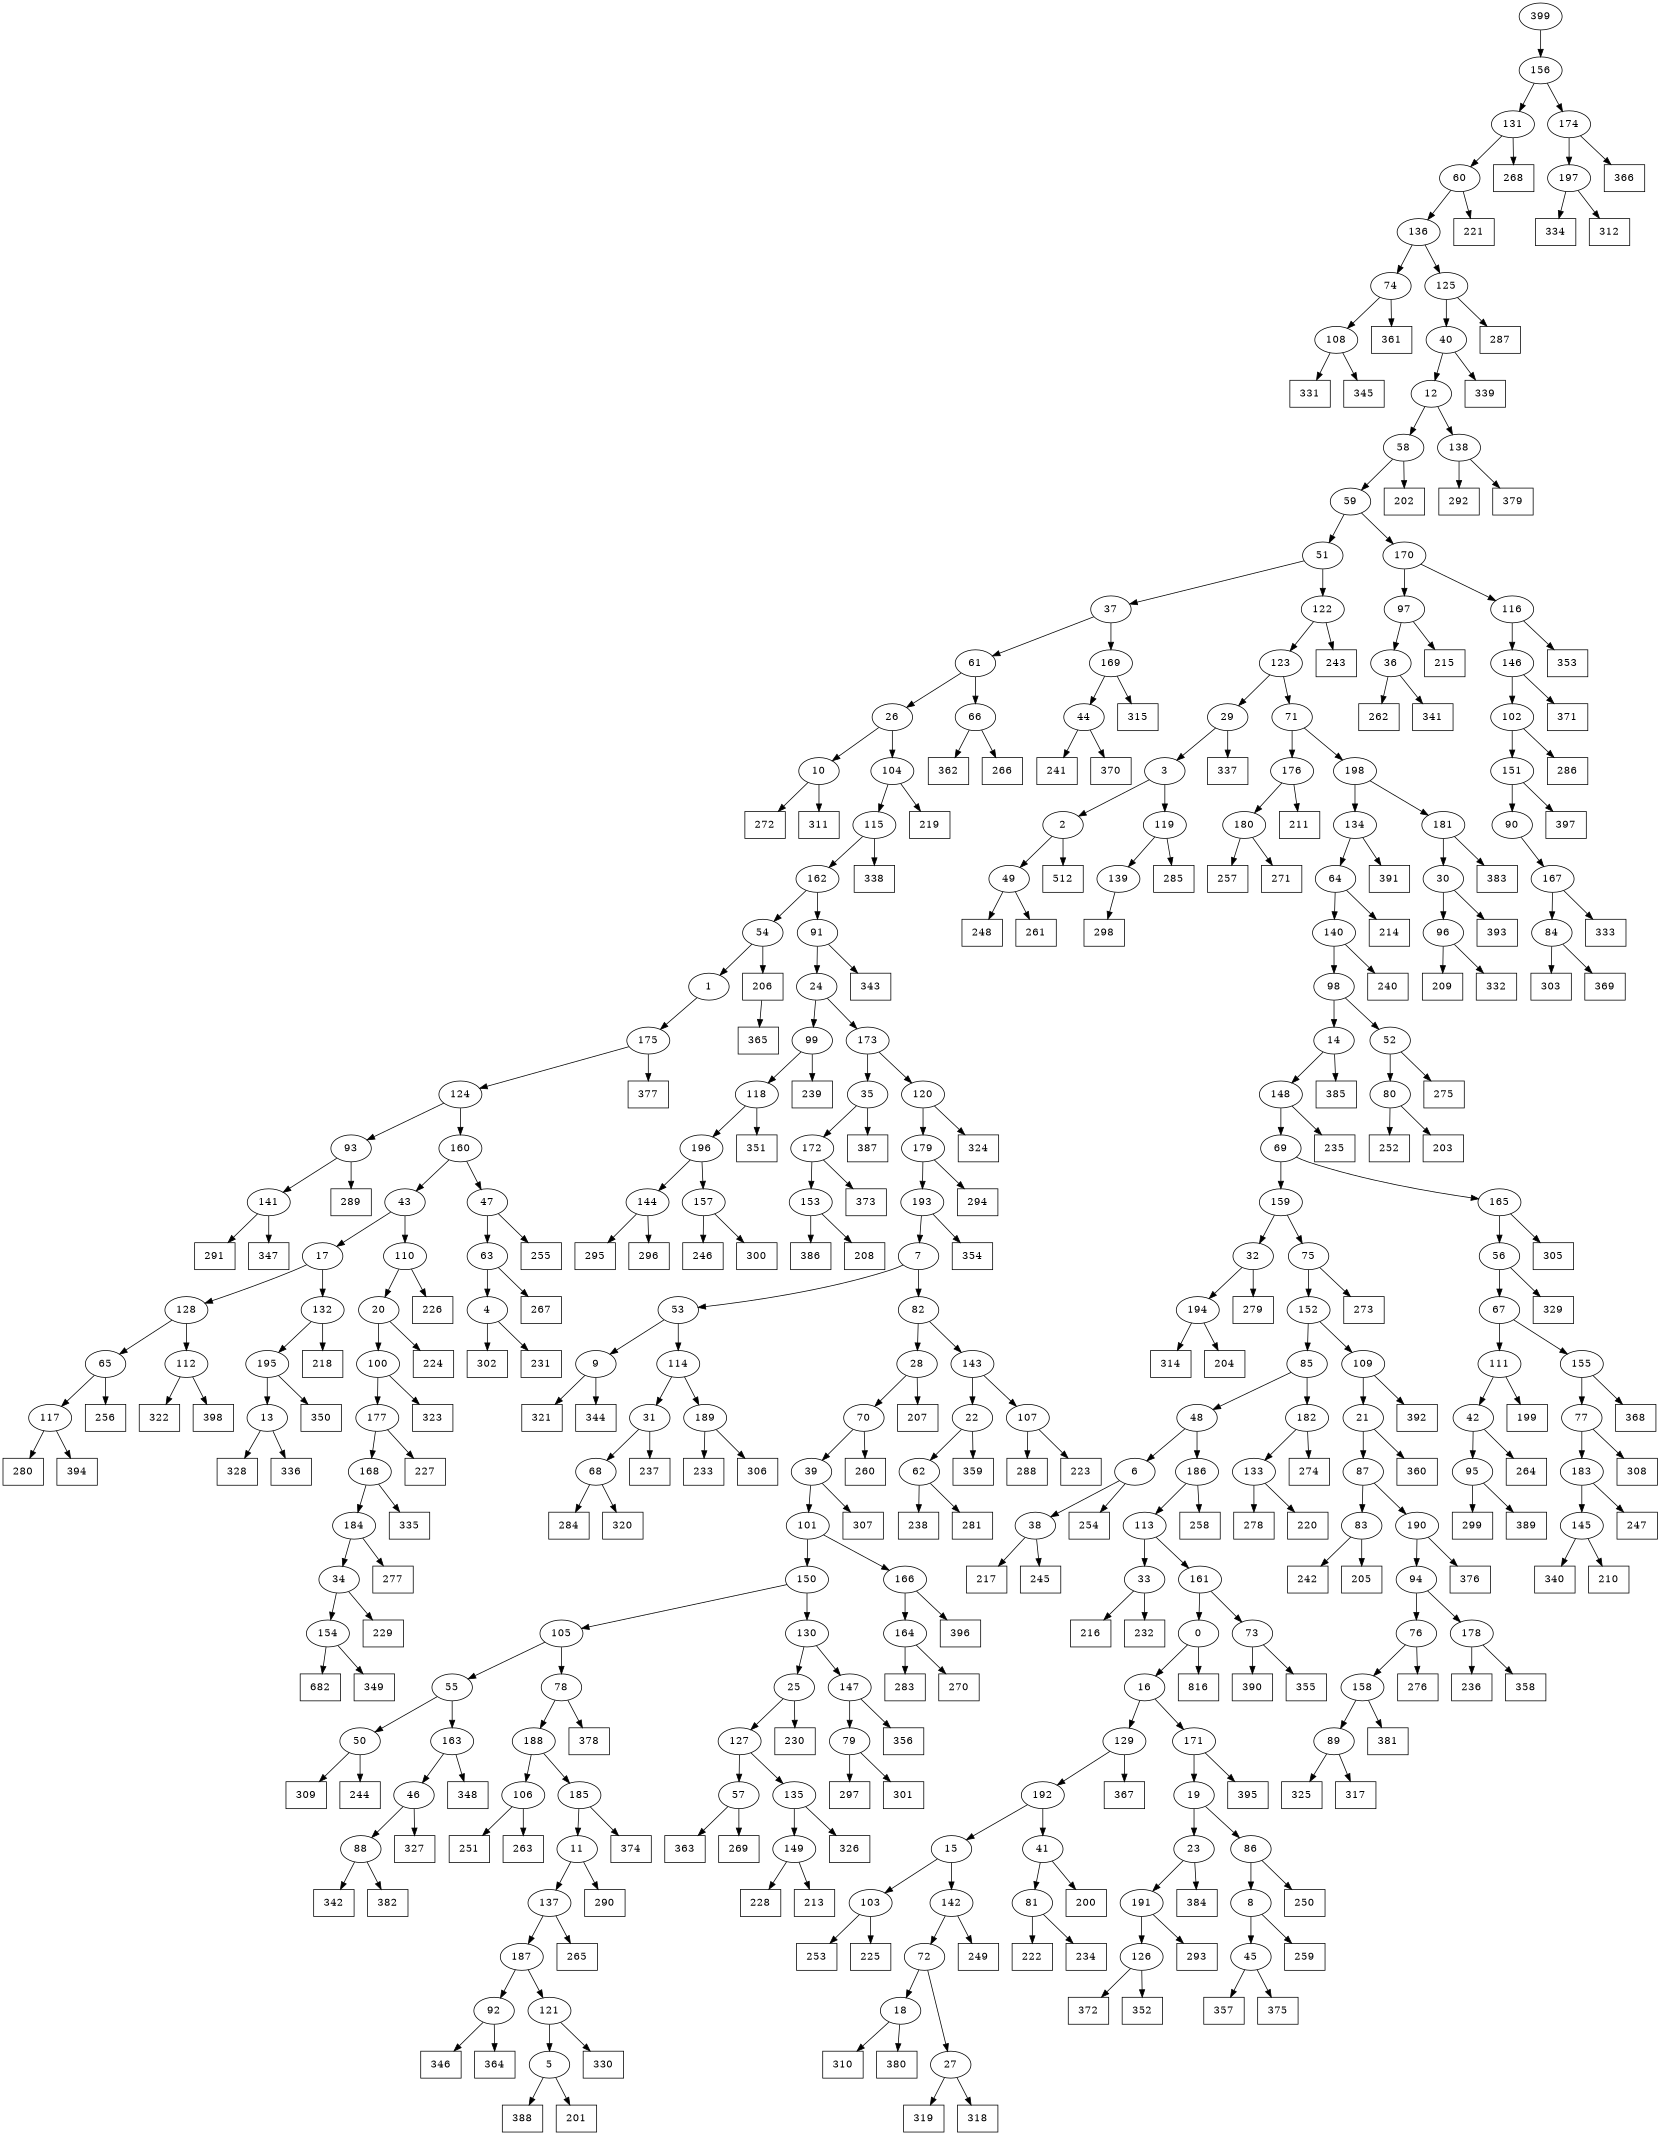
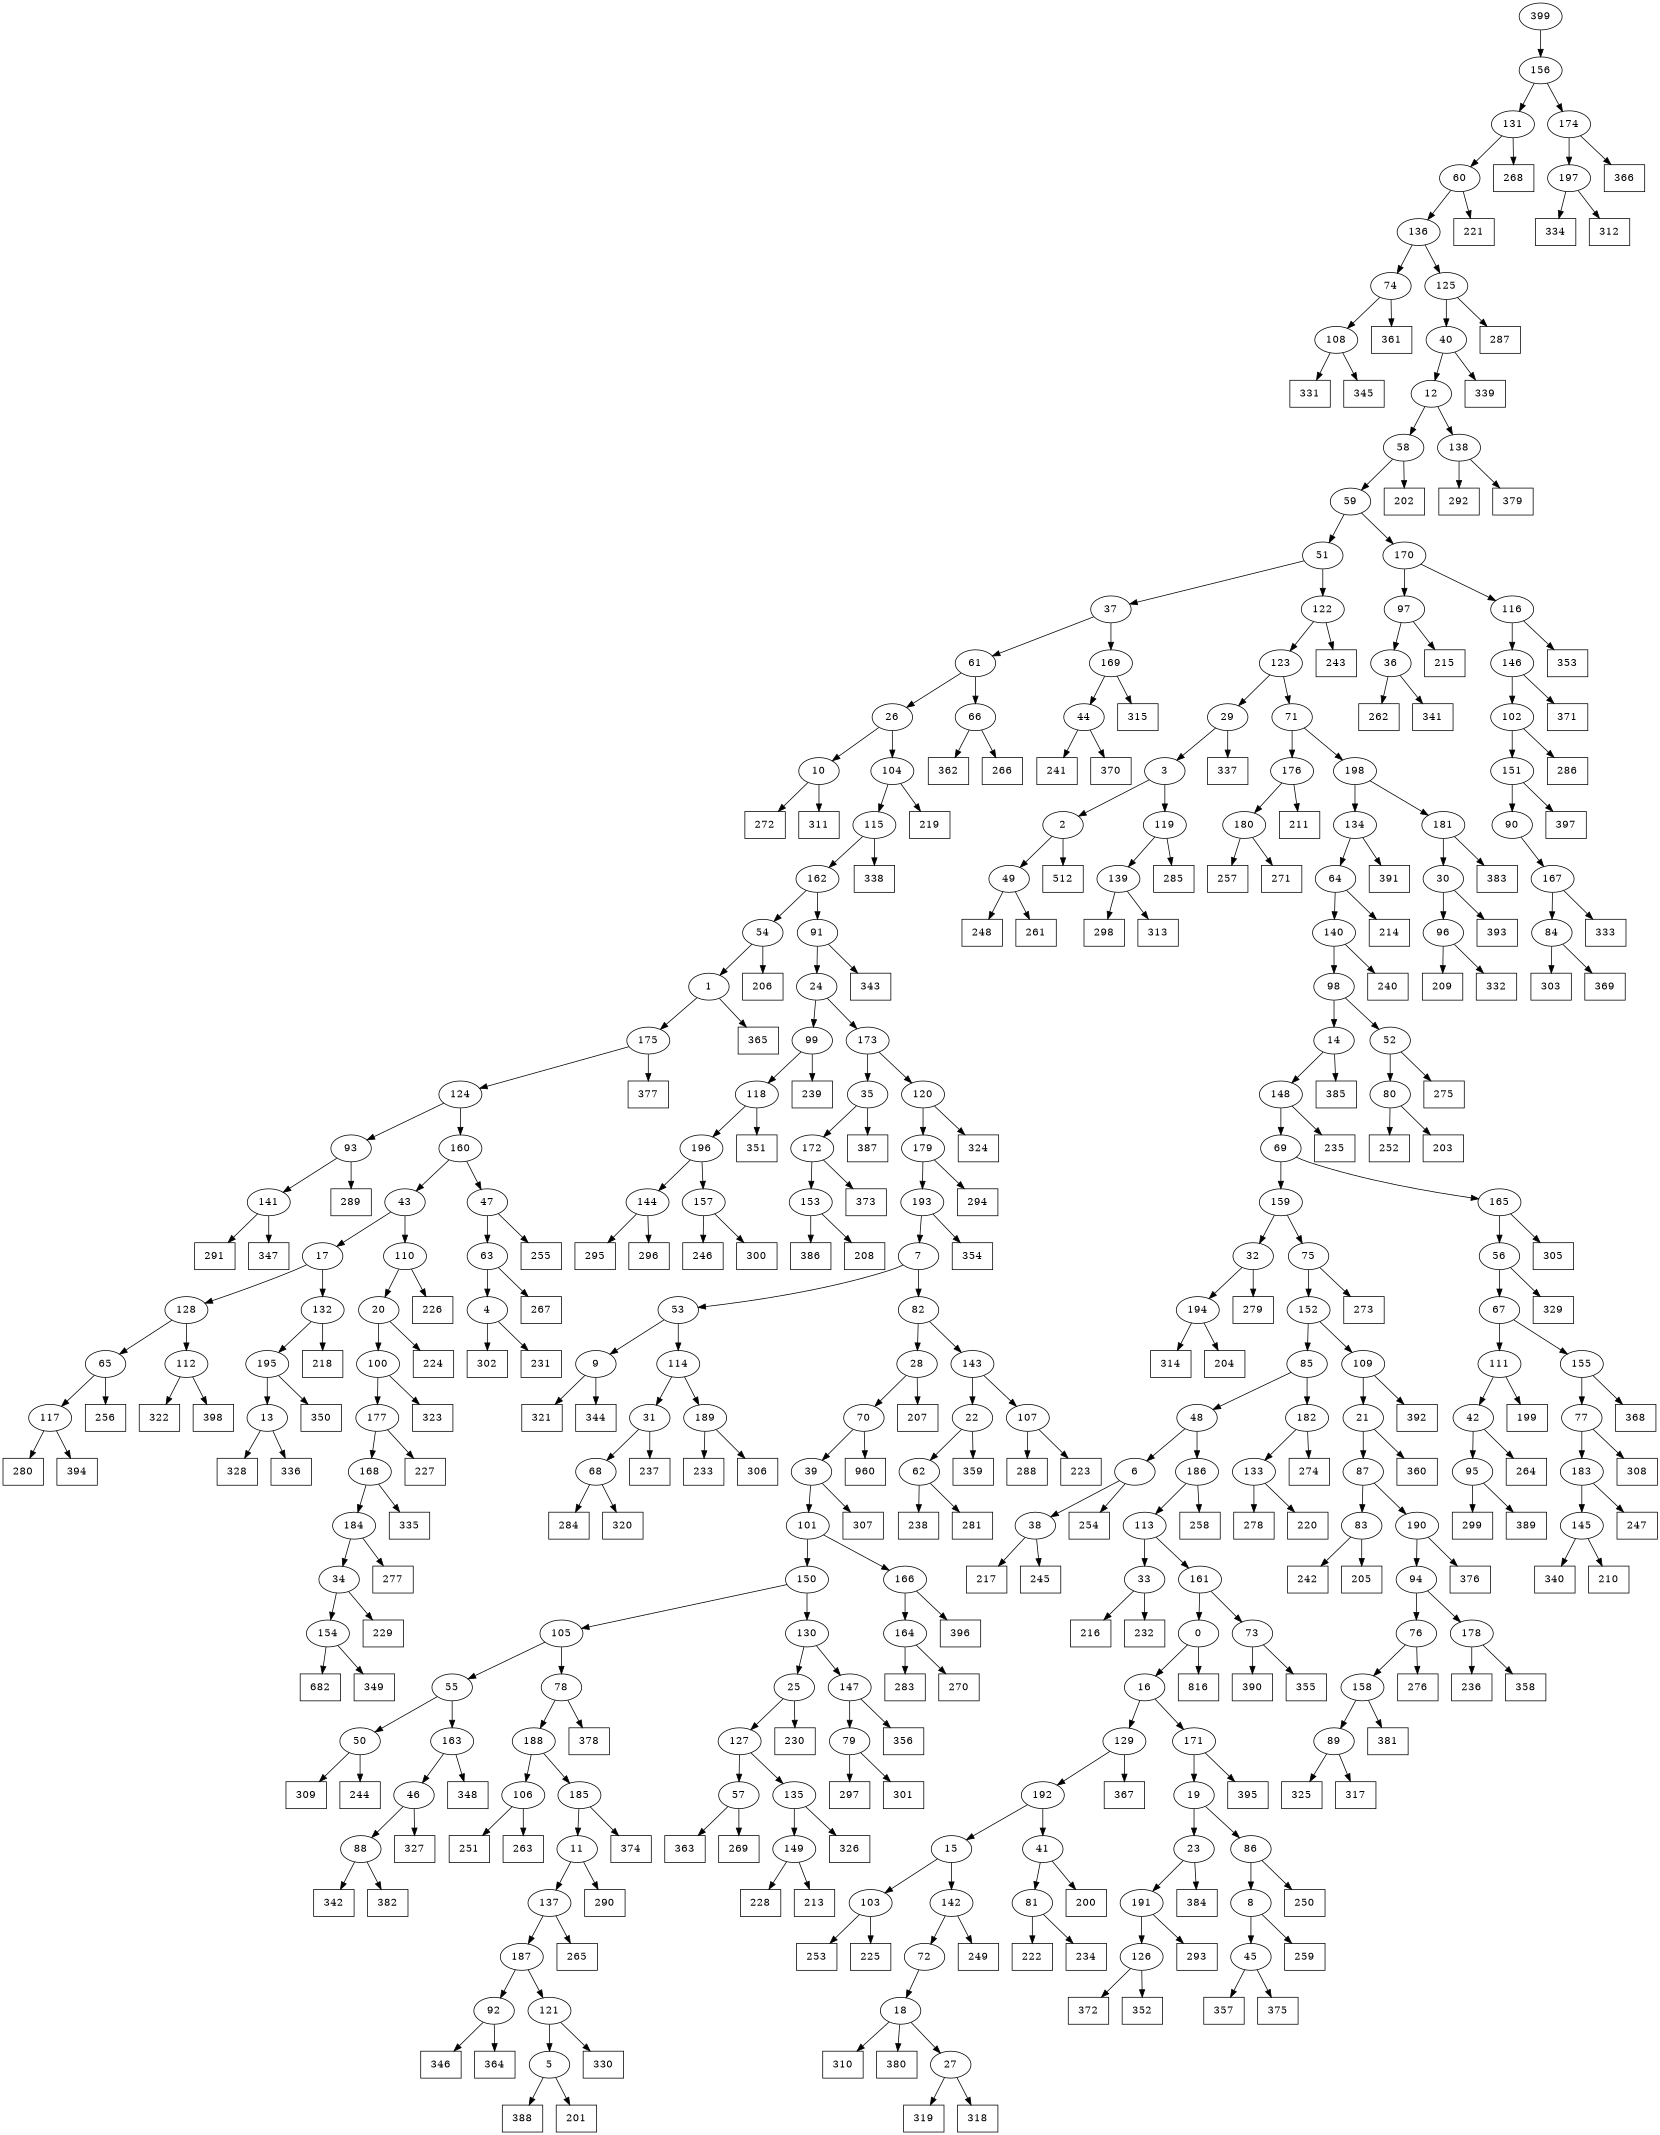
none -> (1158, 933)
(761, 1010) -> (730, 1010)
(865, 1472) -> (865, 1472)
(937, 2007) -> (923, 2035)
